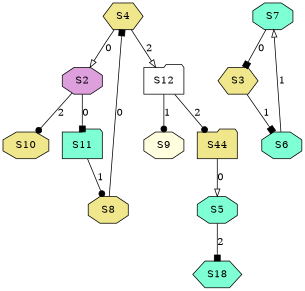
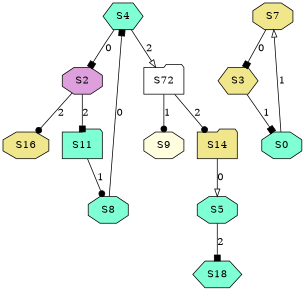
(123, 16) -> (123, 16)
(273, 16) -> (273, 16)
(104, 45) -> (104, 45)
(164, 81) -> (164, 81)
(86, 113) -> (86, 113)
(26, 145) -> (26, 145)
(217, 145) -> (217, 145)
(282, 145) -> (282, 145)
(108, 210) -> (108, 210)
